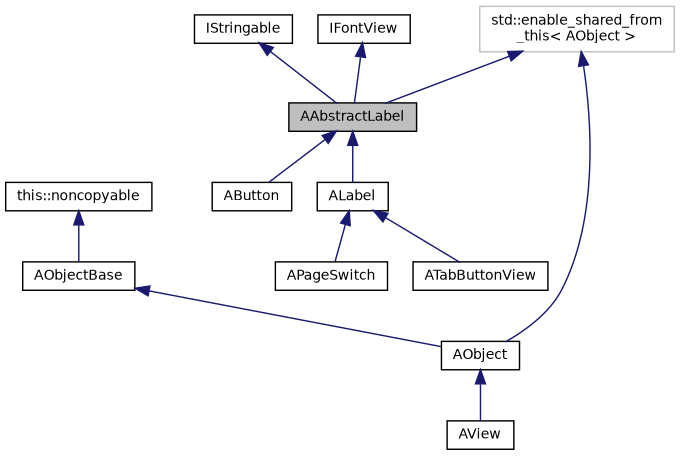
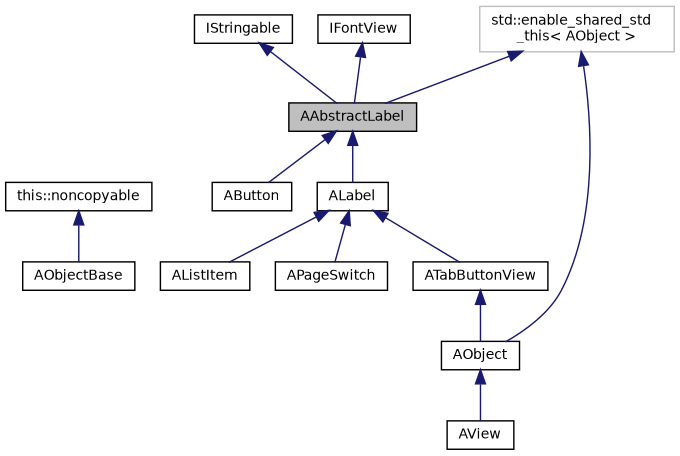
(577, 29) -> (577, 29)
none -> (205, 276)
(295, 319) -> (480, 323)
